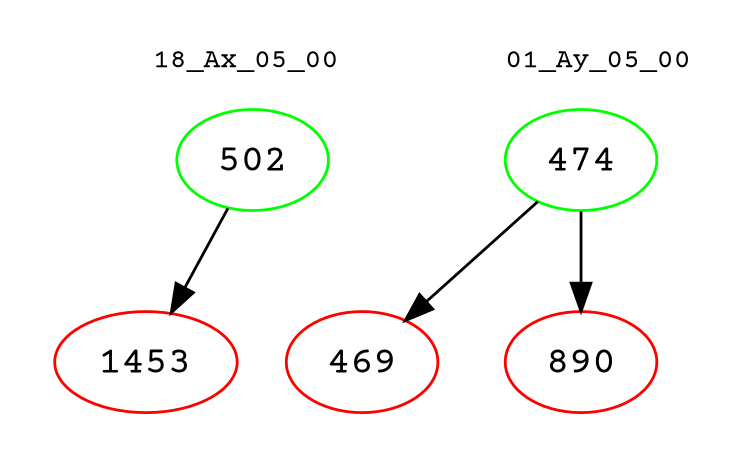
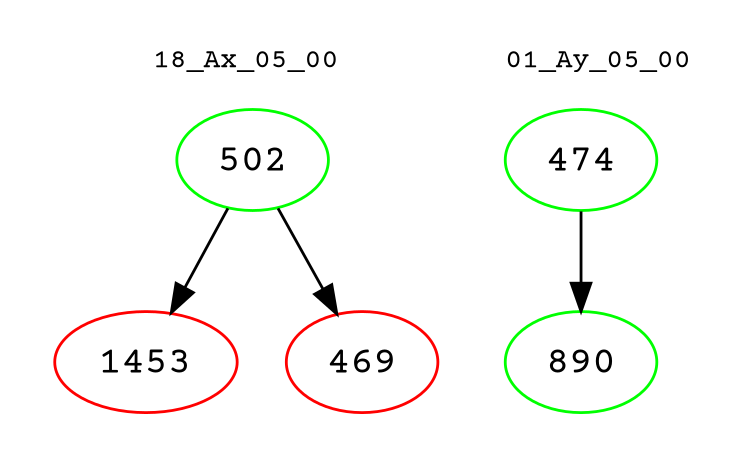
(502, 234) -> (301, 249)
(581, 362) -> (581, 362)
